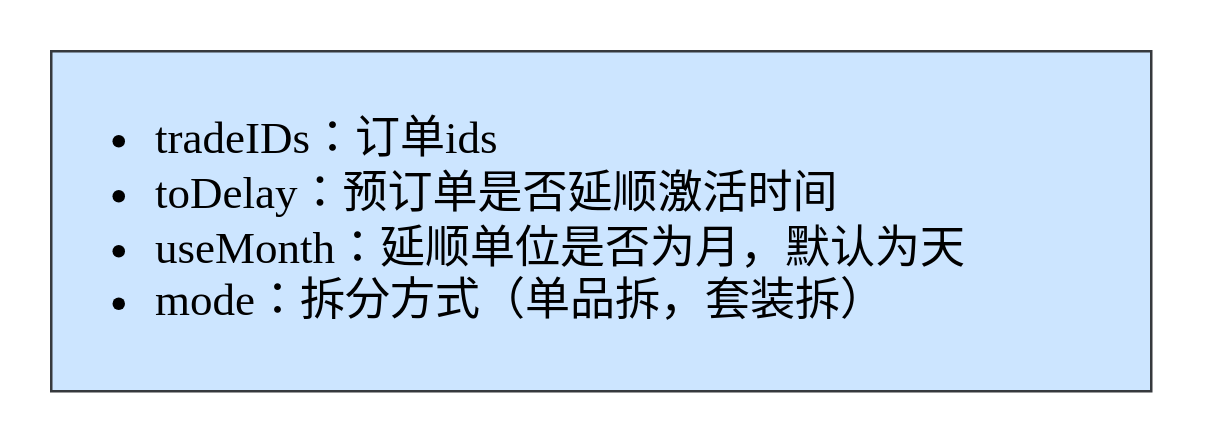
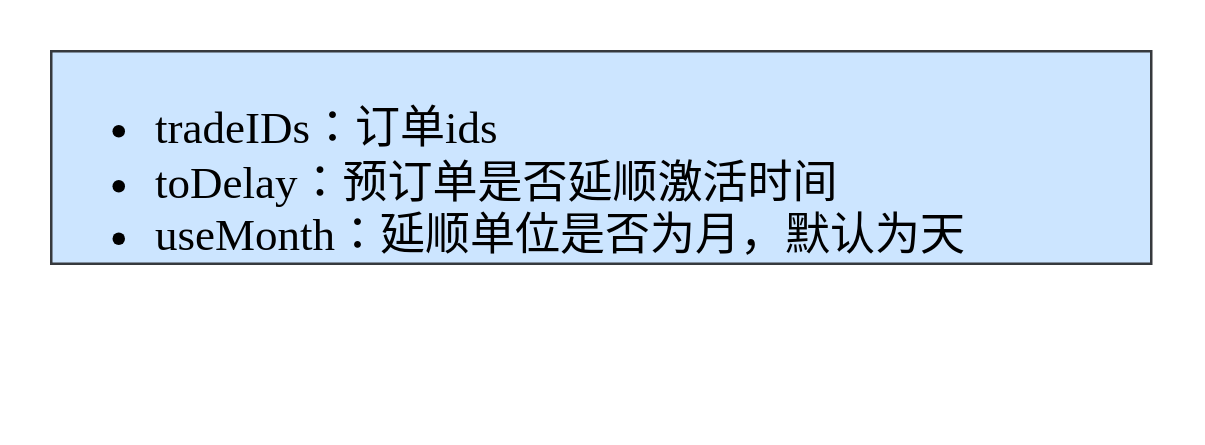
(601, 221) -> (601, 158)
